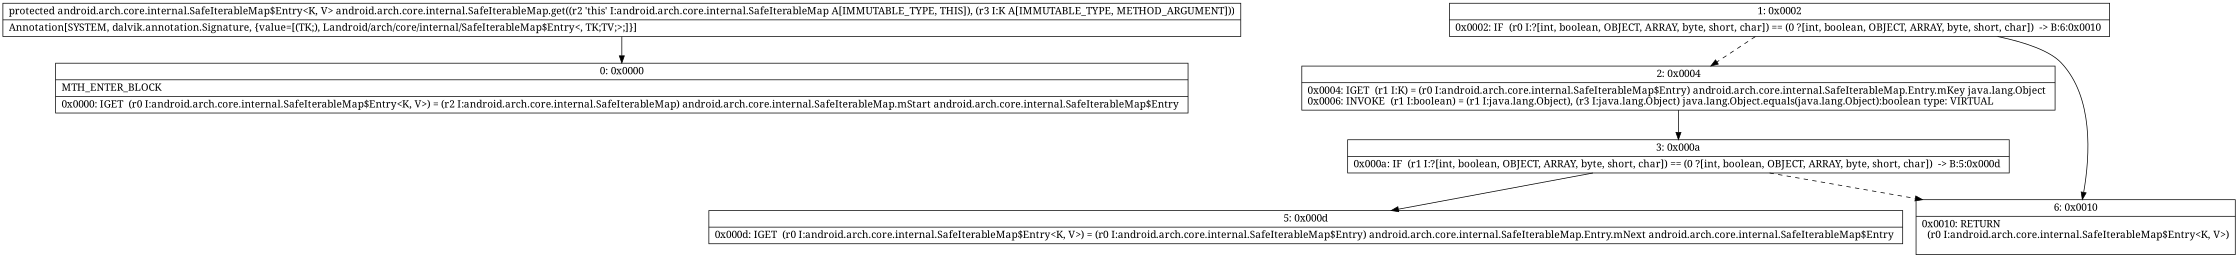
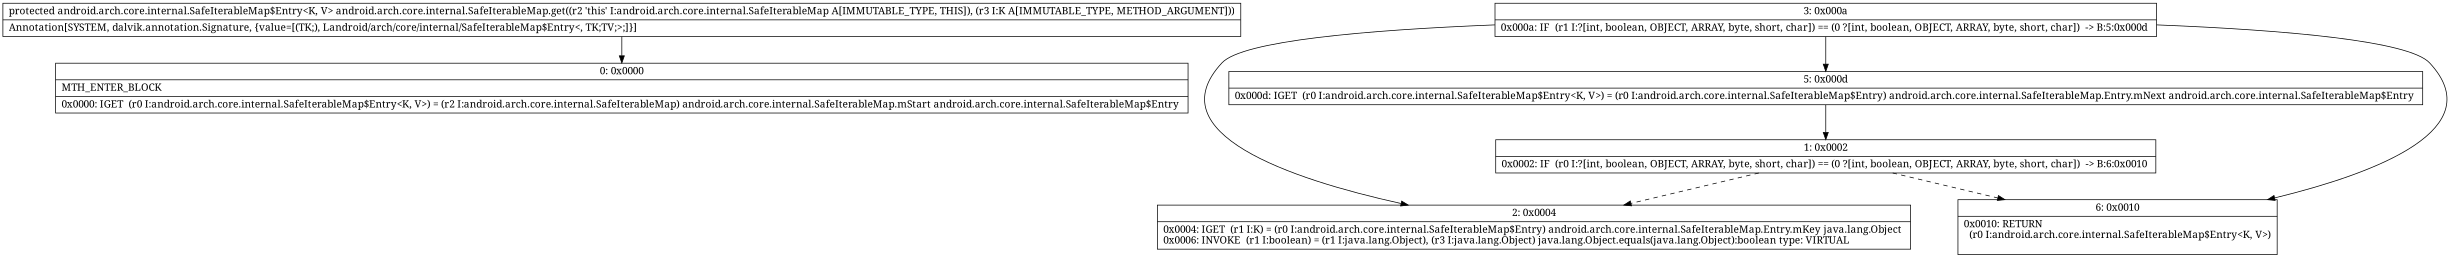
(2079, 91) -> (1945, 185)
none -> (1826, 119)
(1678, 121) -> (1224, 62)
(1842, 186) -> (2417, 55)
